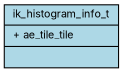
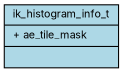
(44, 35) -> (50, 35)
